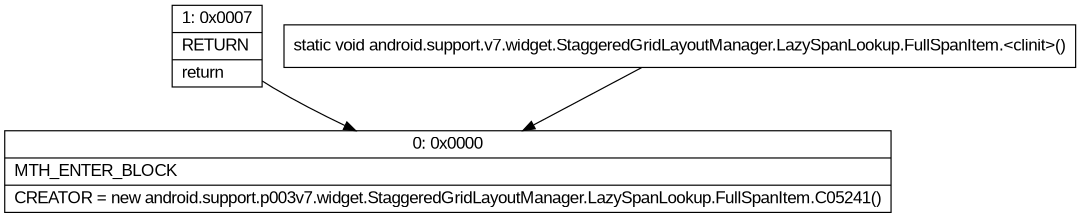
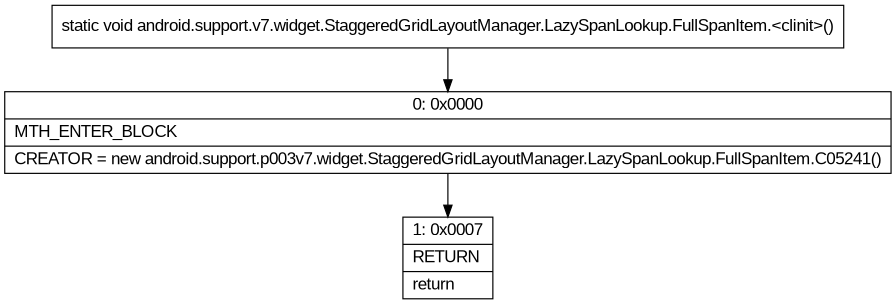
(303, 104) -> (448, 189)
